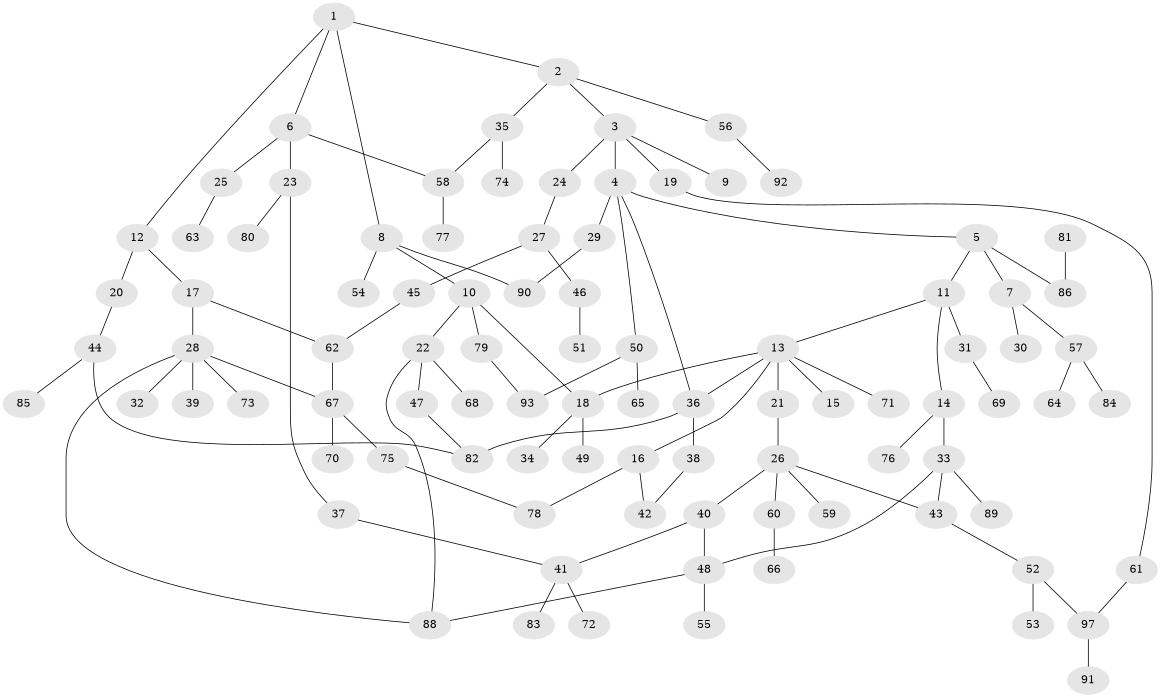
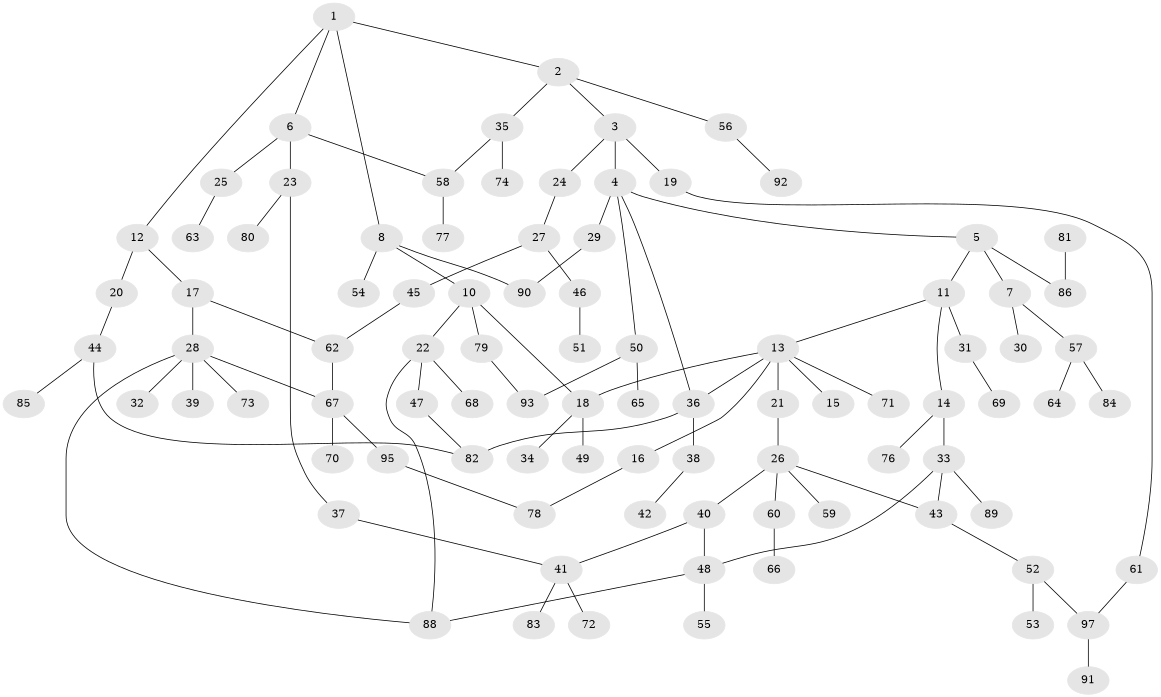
(726, 183) -> none
(388, 459) -> (388, 459)
(642, 487) -> none
